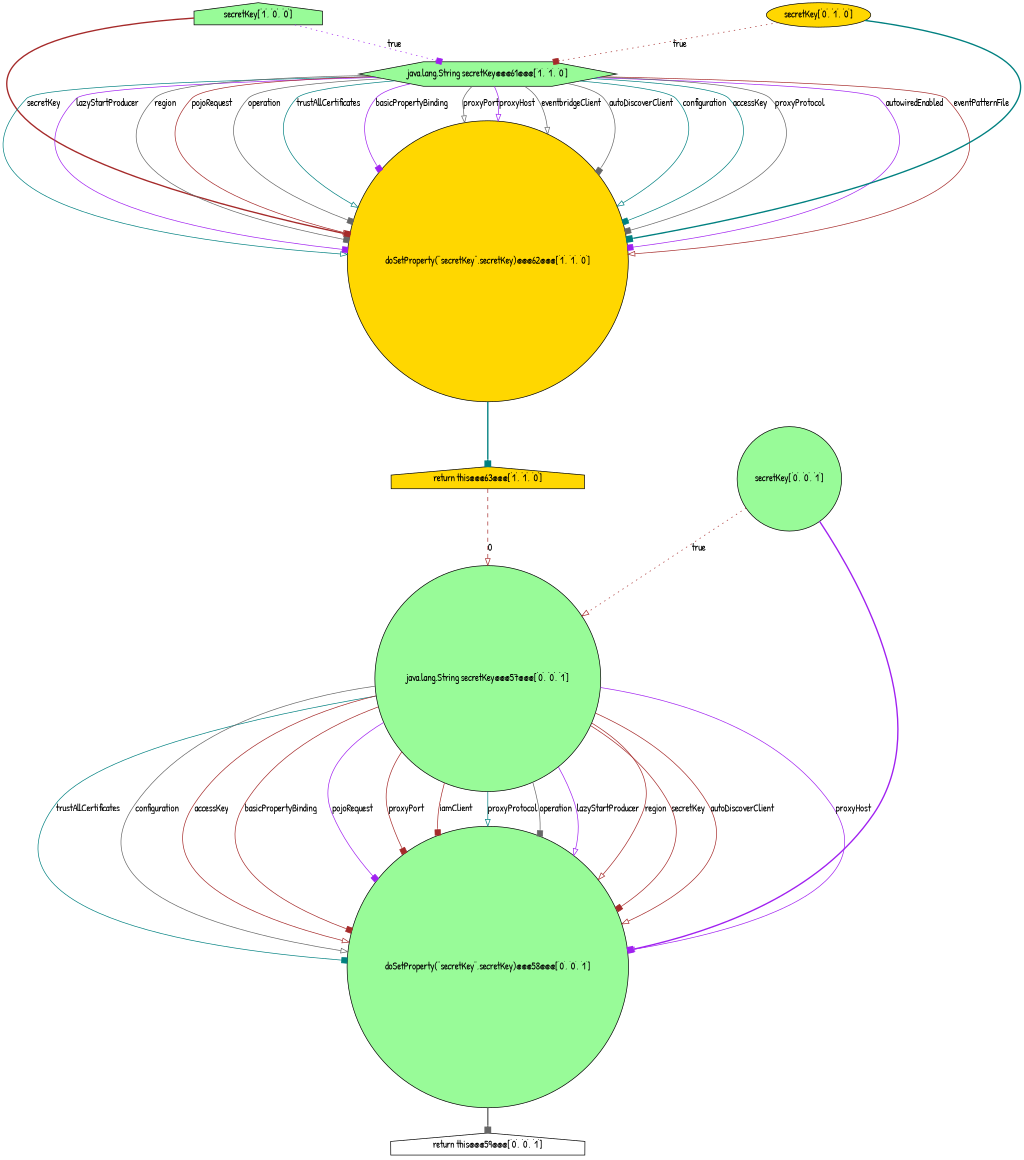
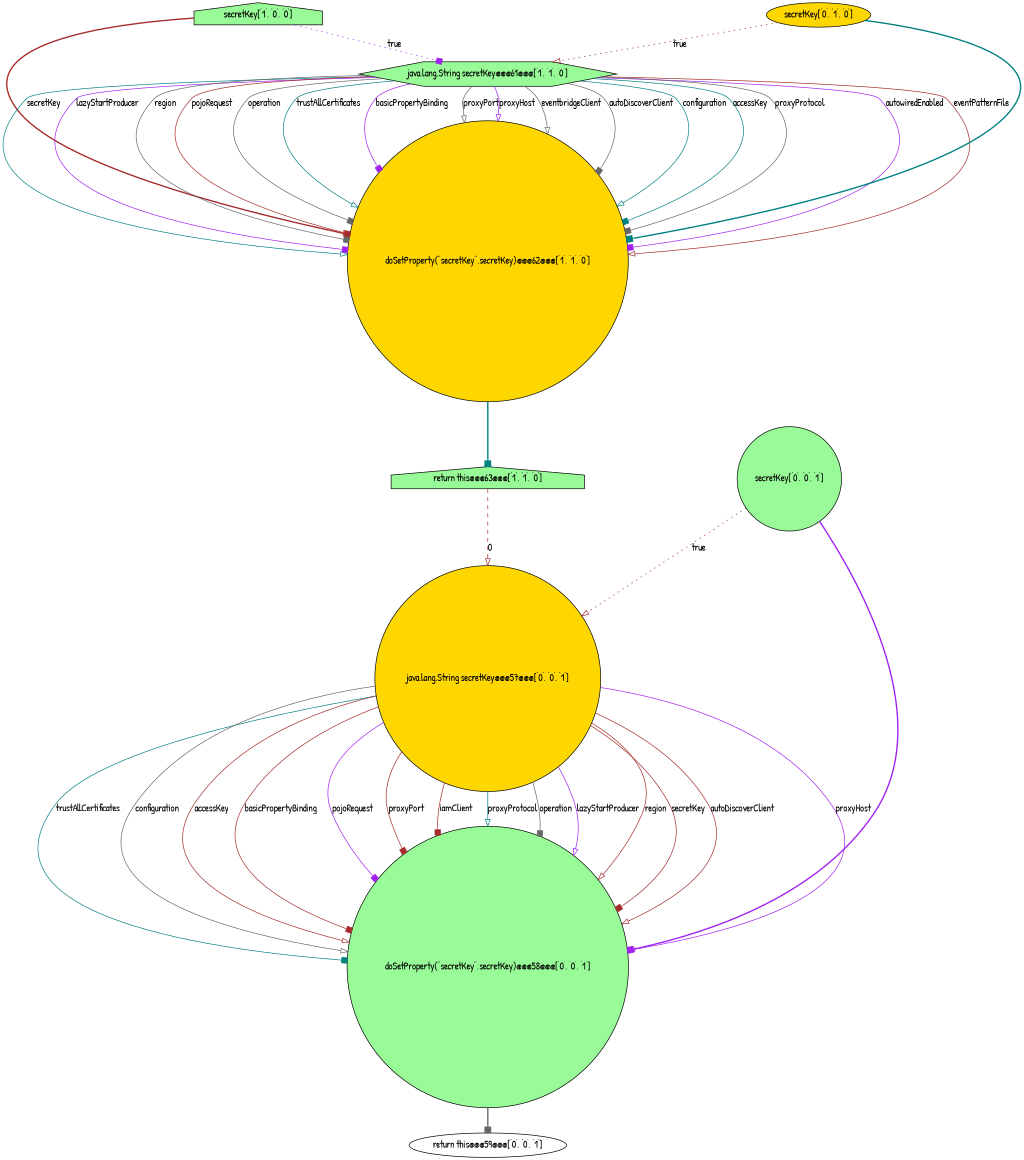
(669, 42) -> (669, 42)
(488, 479) -> (488, 479)
(488, 679) -> (488, 679)
(488, 1145) -> (488, 1145)
